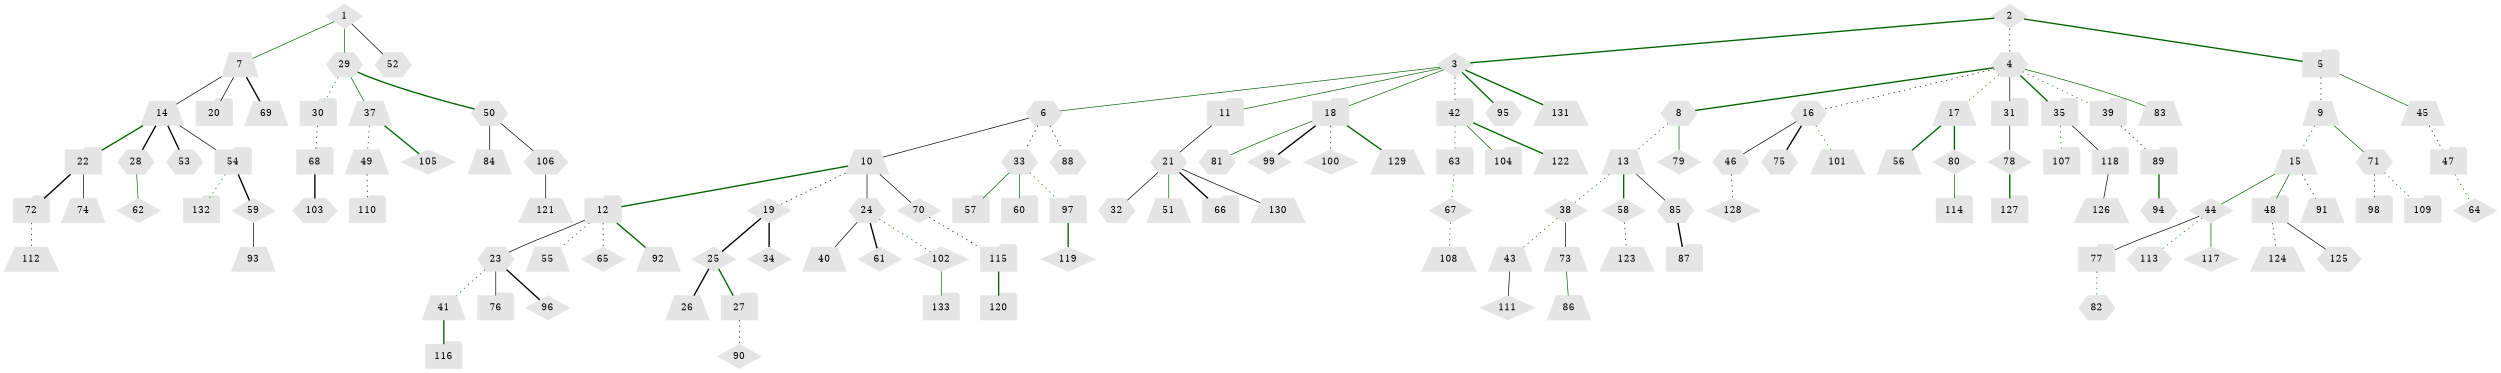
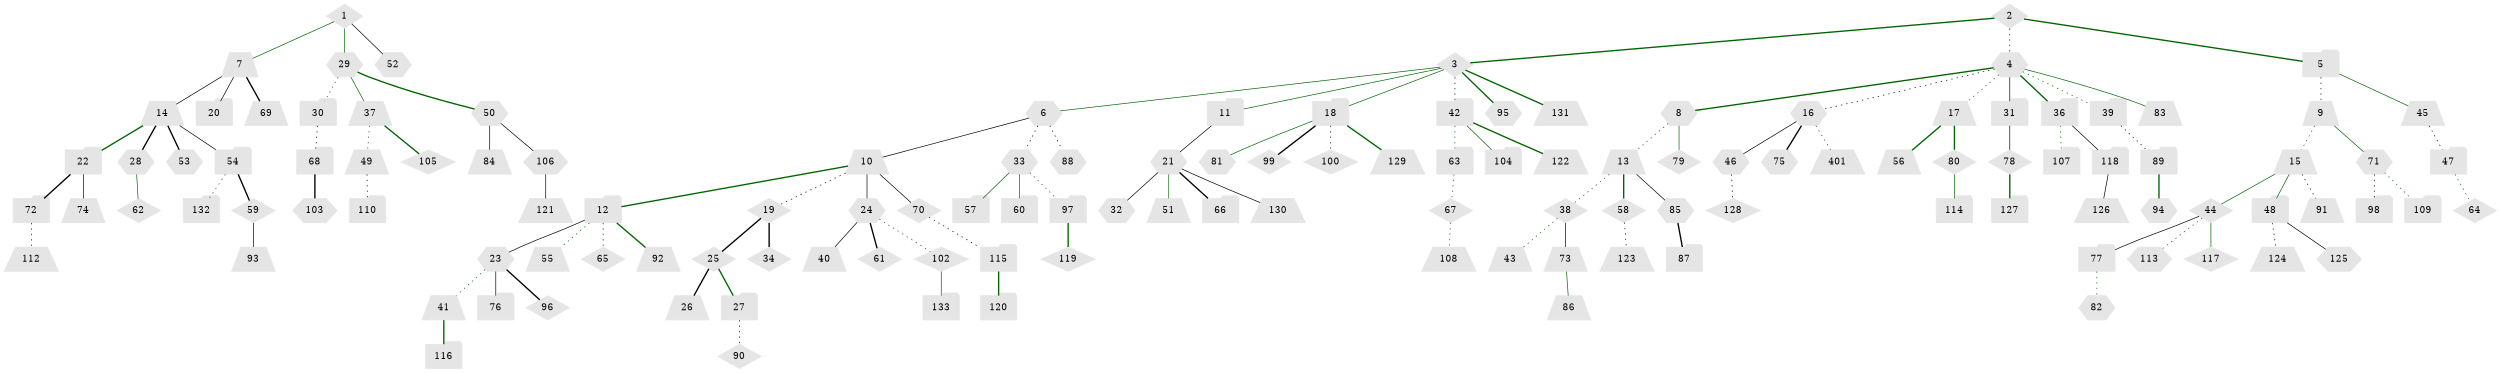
(2060, 113) -> (2060, 113)
(1838, 162) -> (1838, 162)
(1508, 308) -> none
